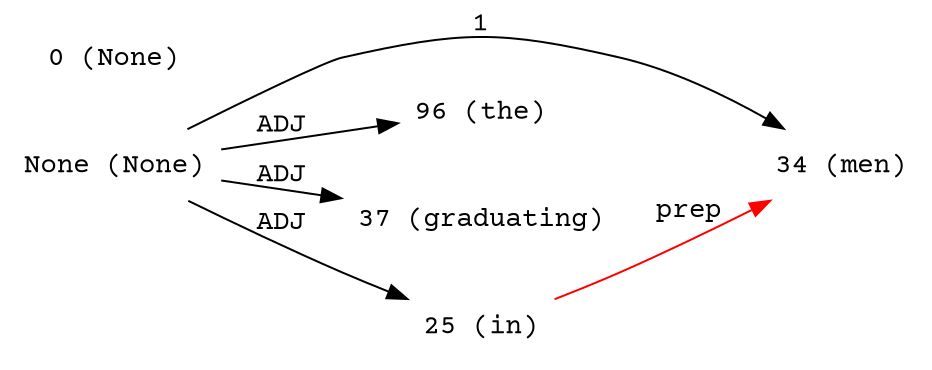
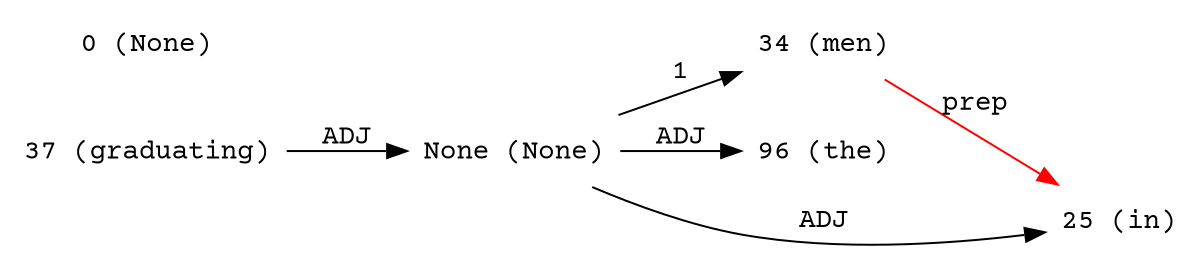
(271, 188) -> (337, 151)
(654, 257) -> (963, 127)
